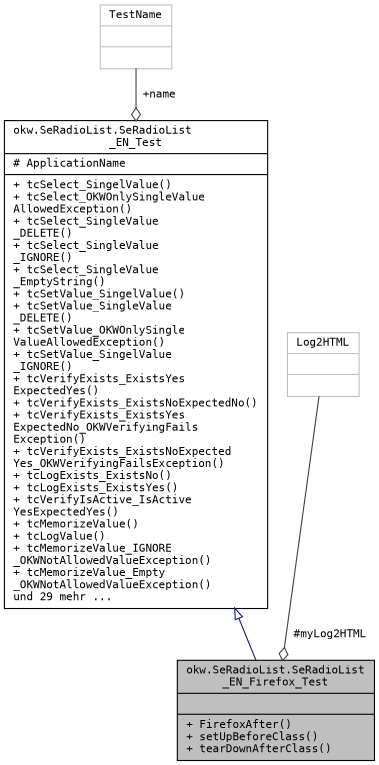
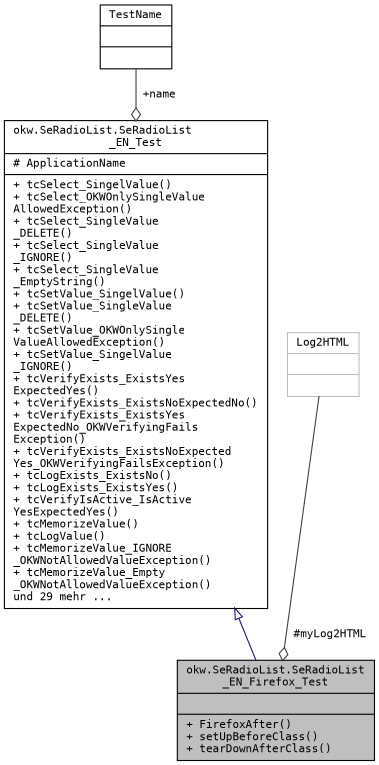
(136, 37) -> (136, 37)
